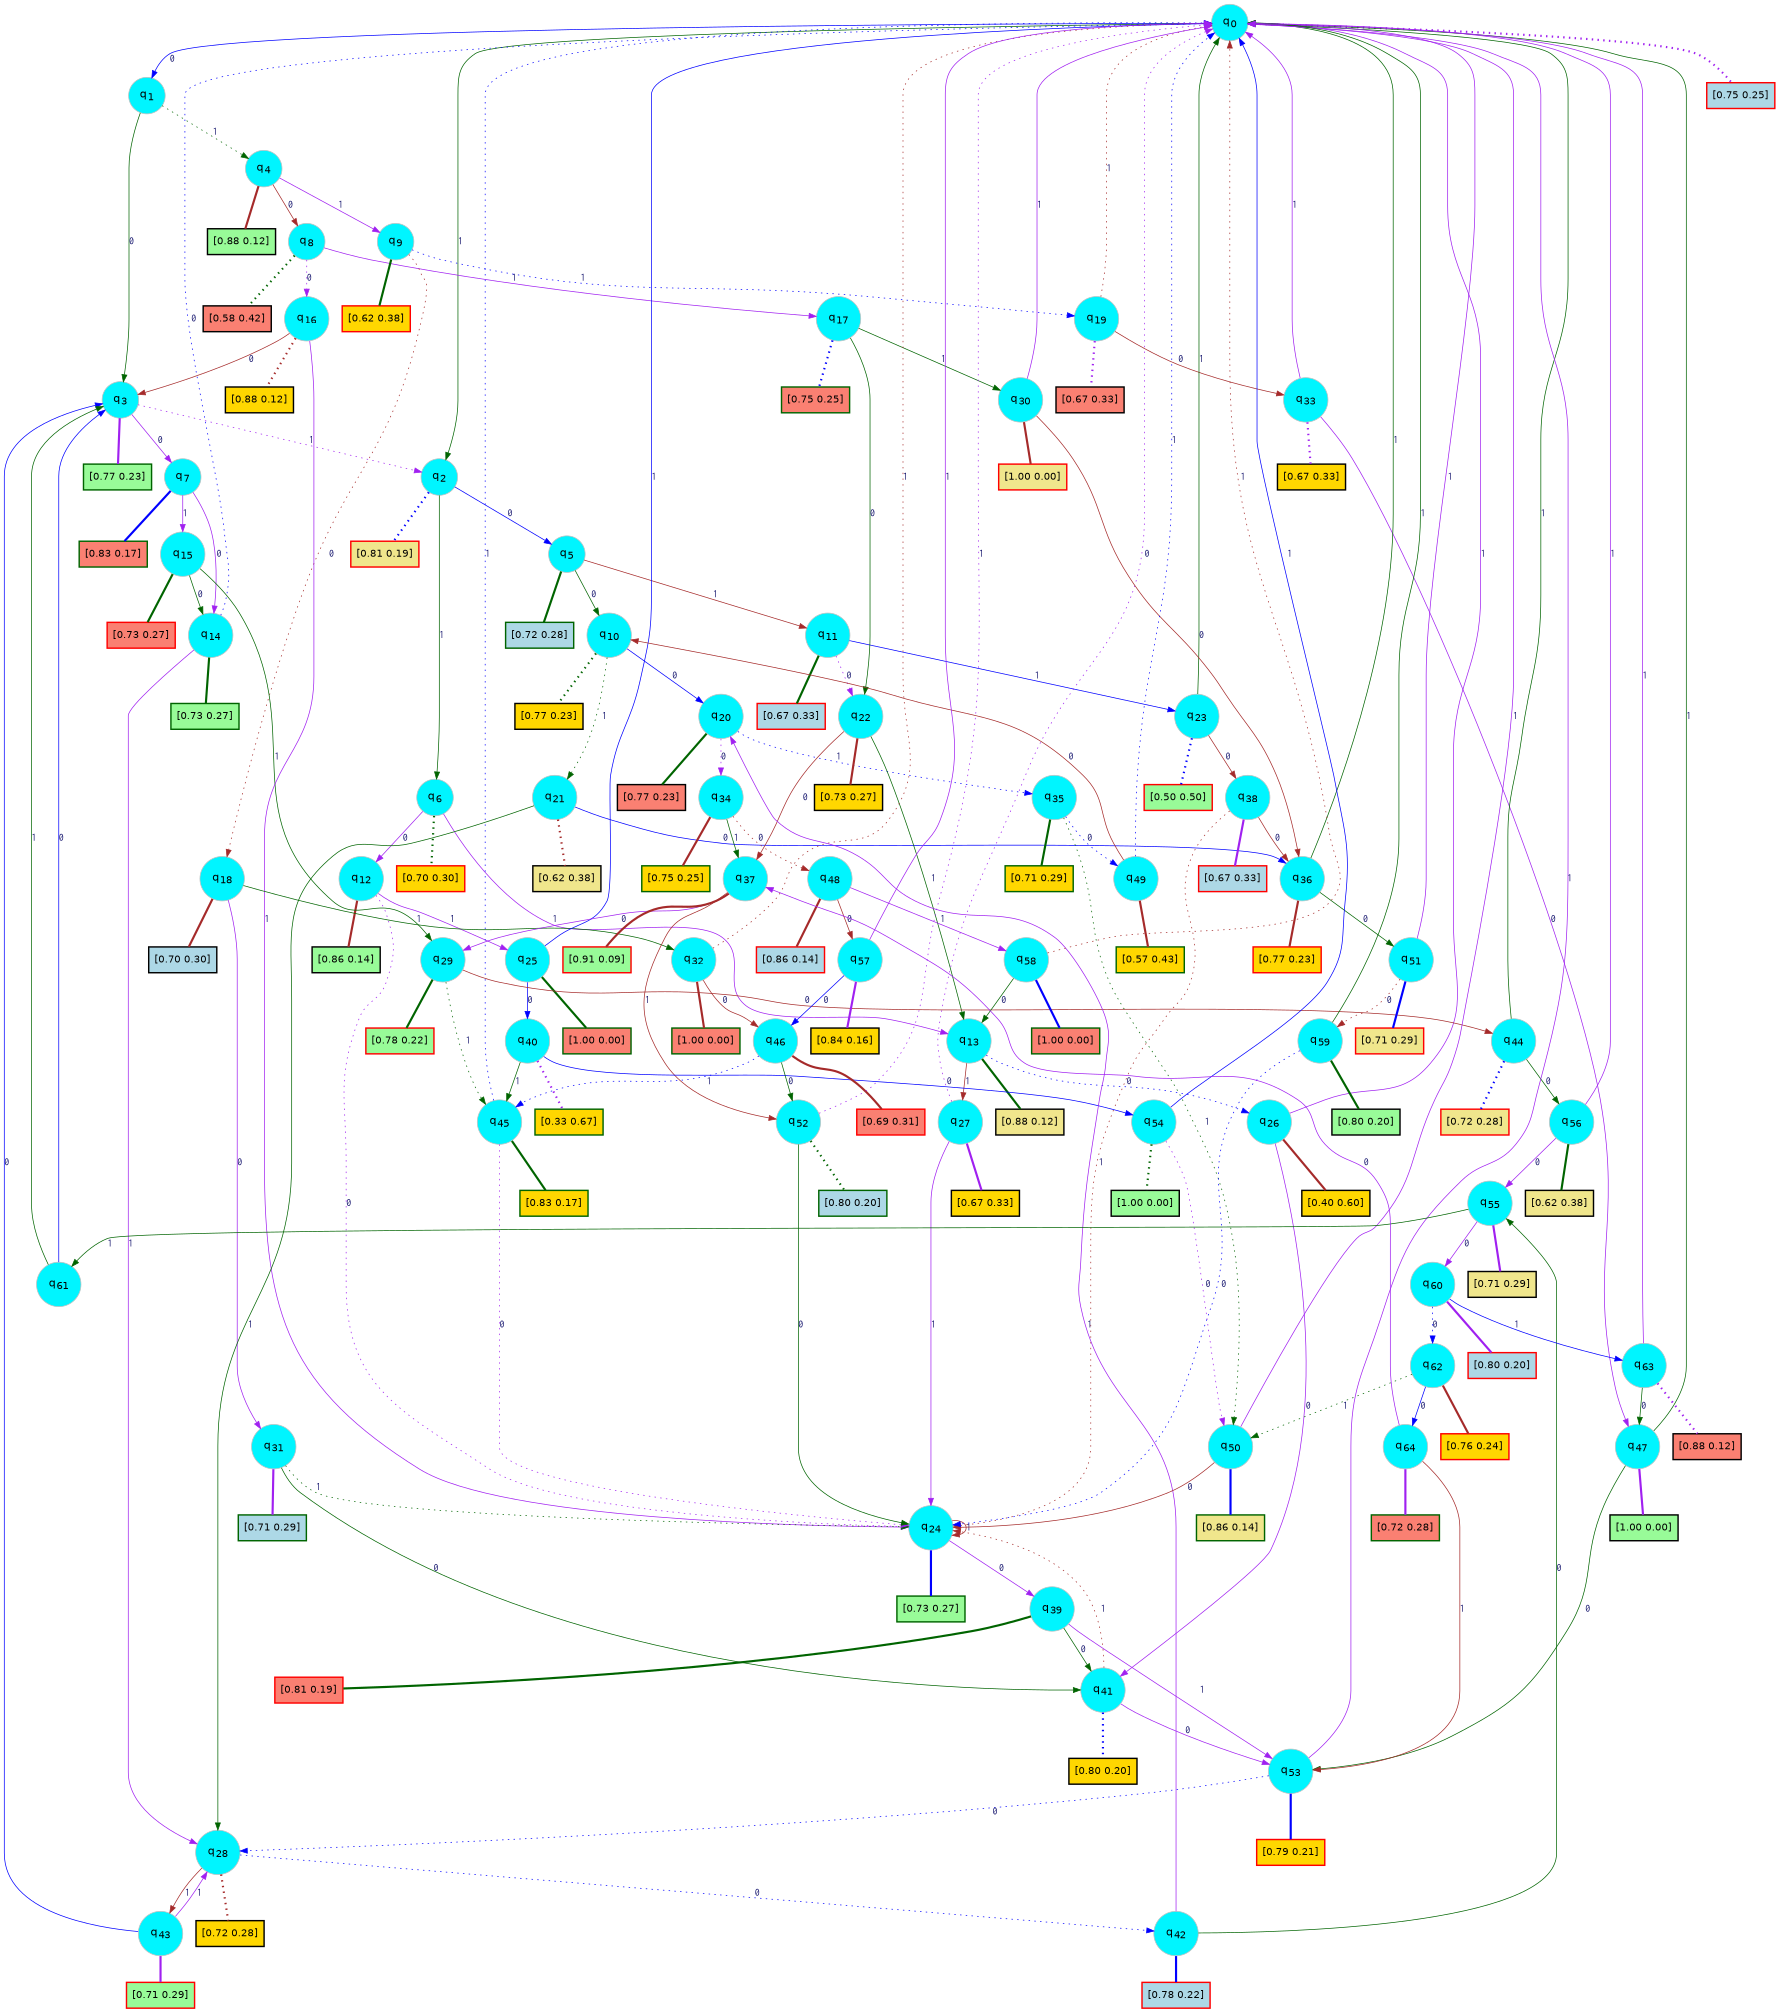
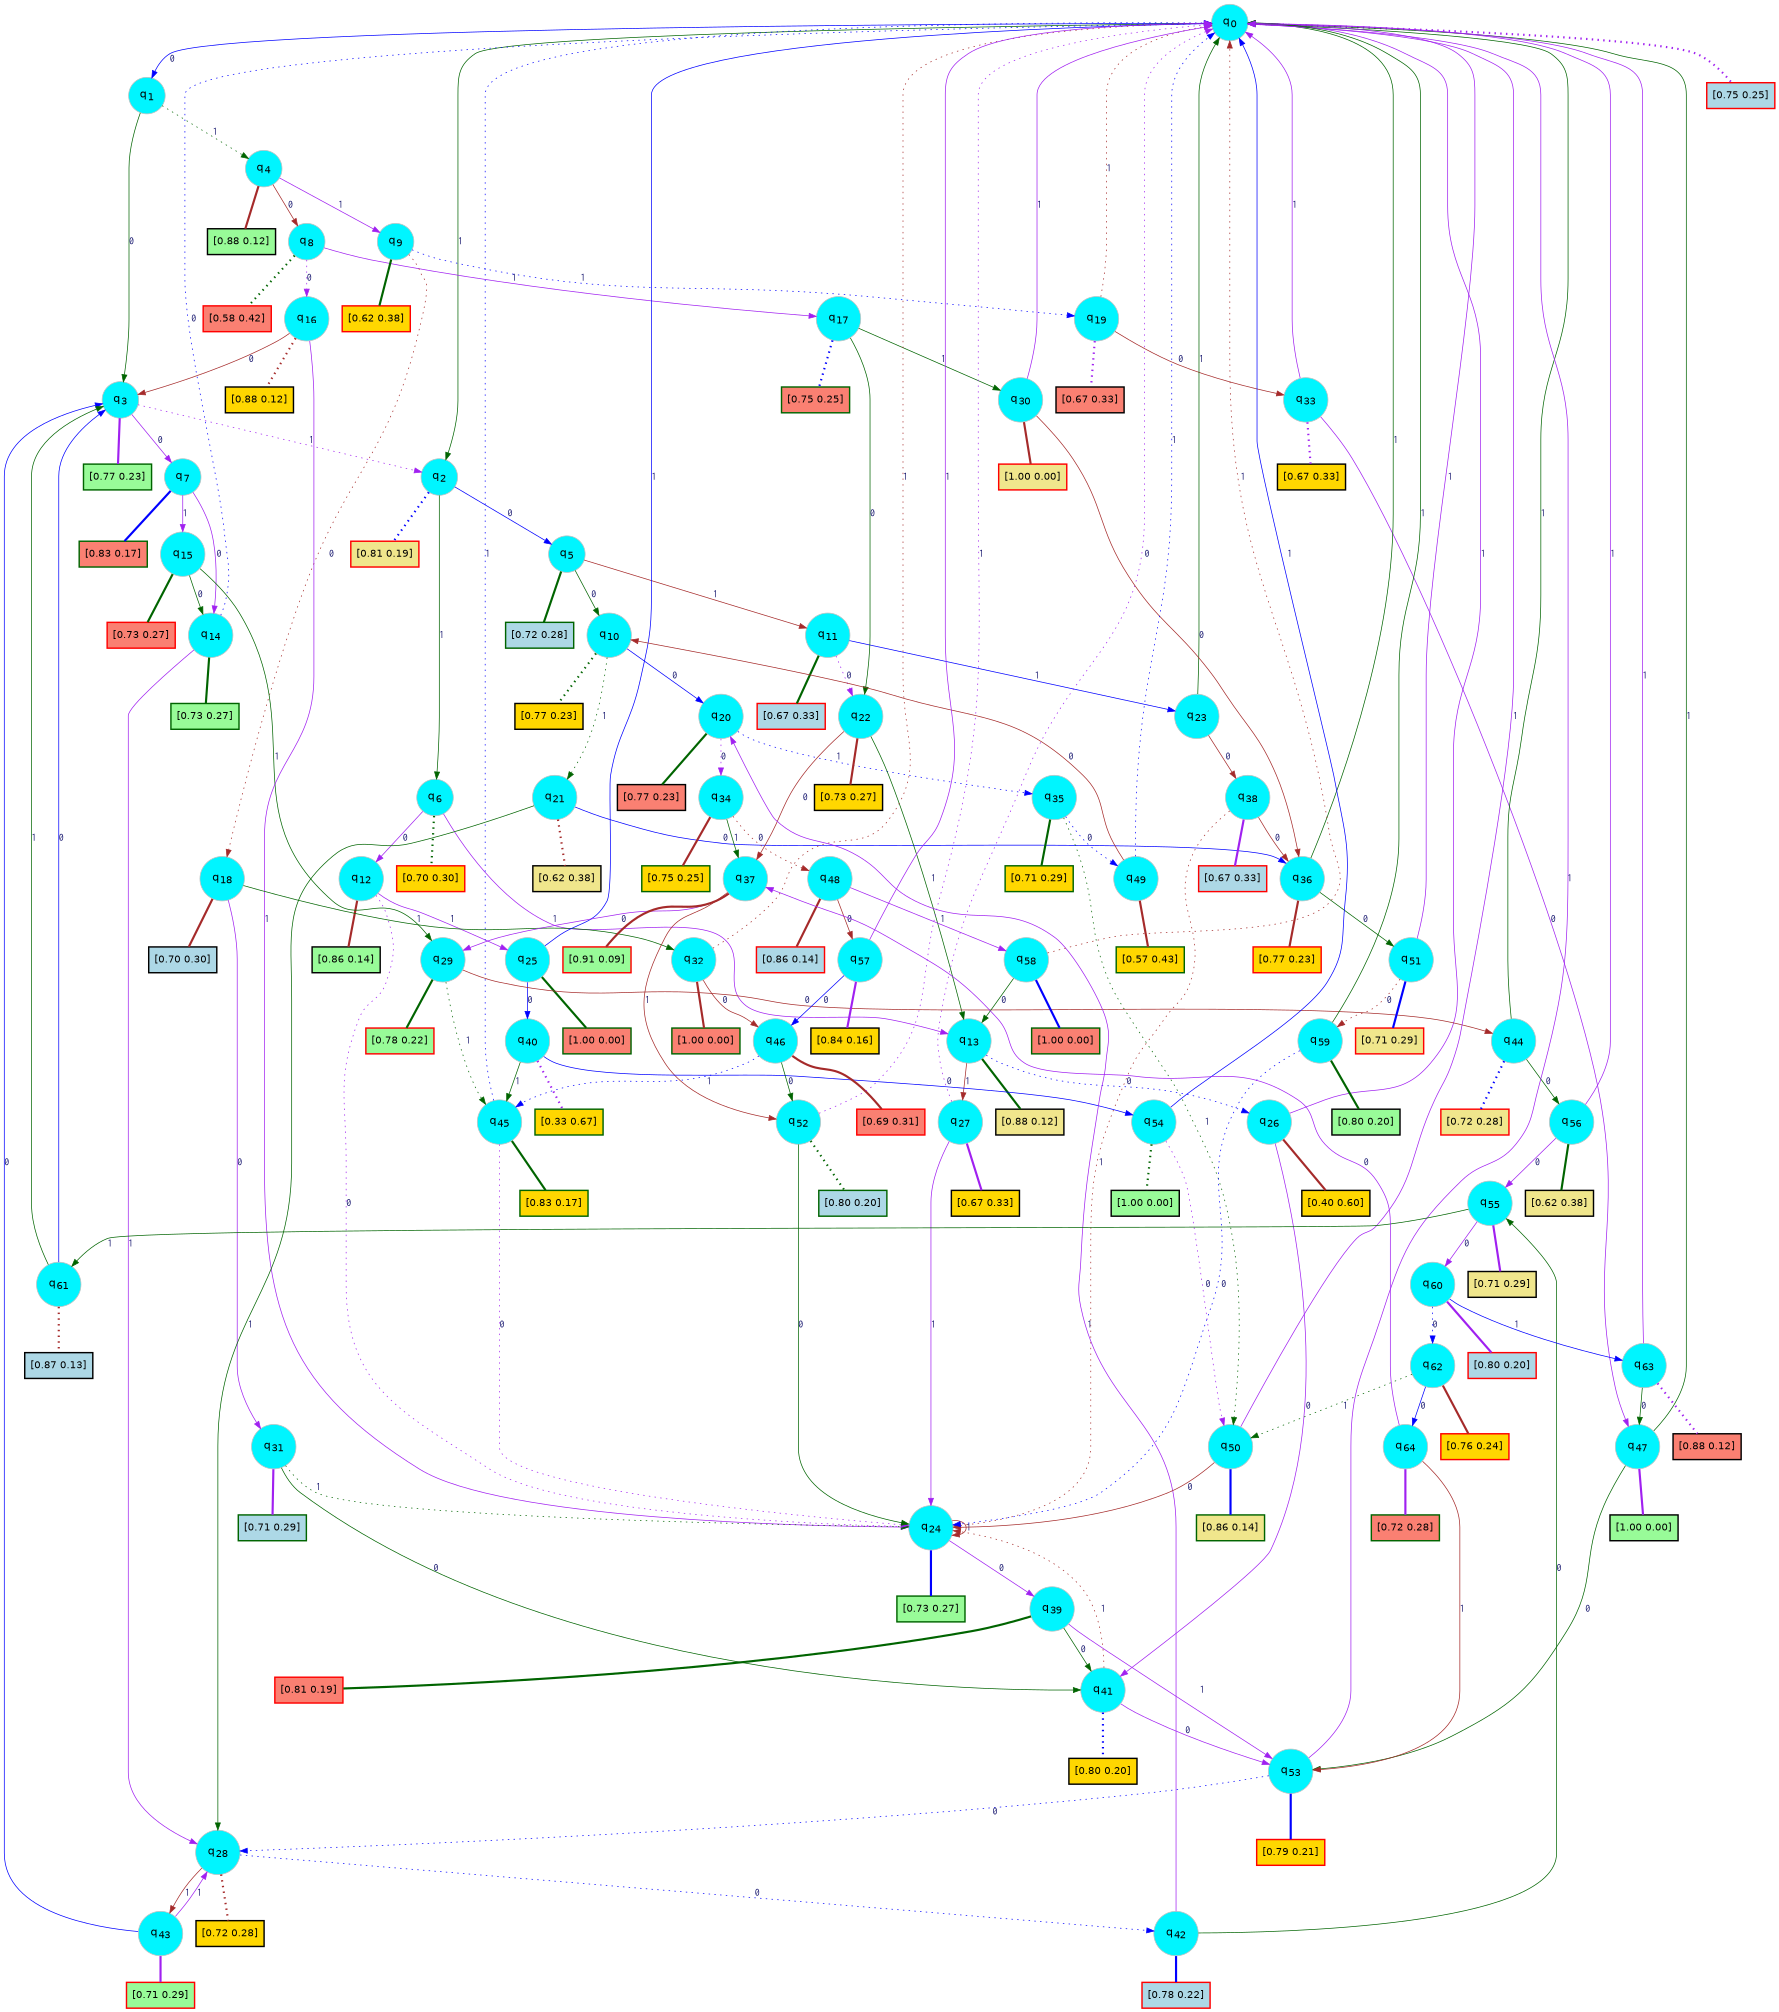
(237, 319) -> (237, 319)
(1178, 798) -> none
none -> (59, 1366)
